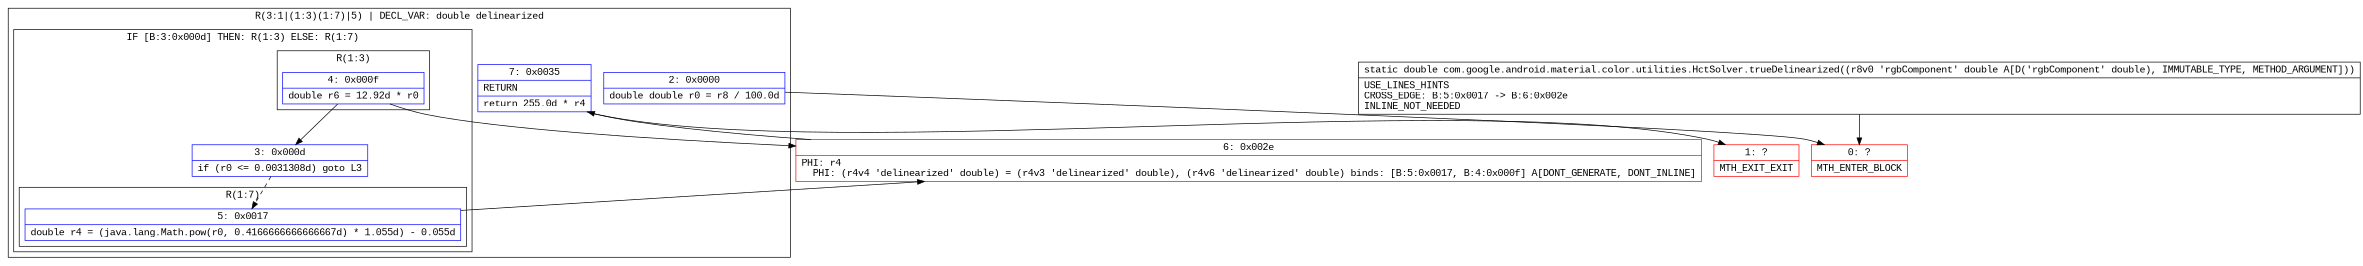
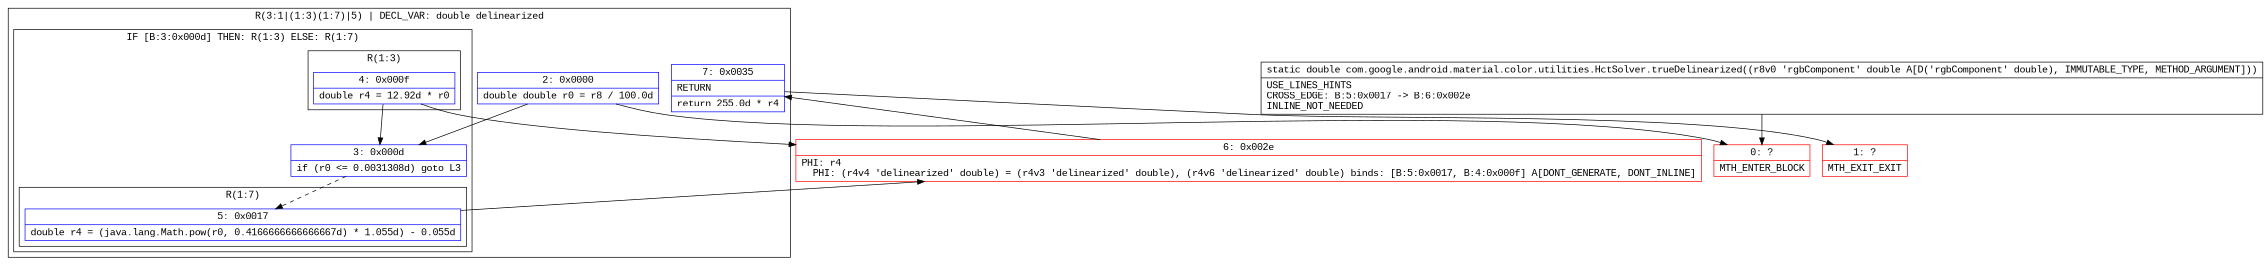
(353, 96) -> (384, 96)
none -> (477, 123)
